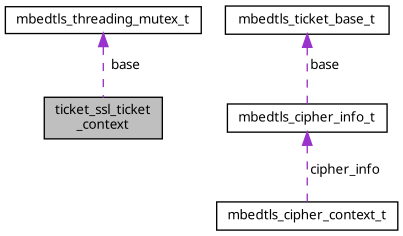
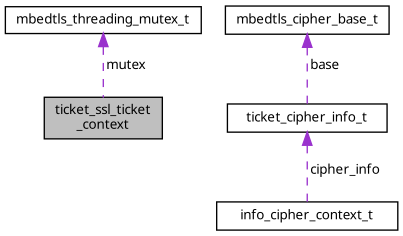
(307, 20) -> (307, 20)
(125, 66) -> (125, 66)
(307, 118) -> (307, 118)
(307, 216) -> (307, 216)
